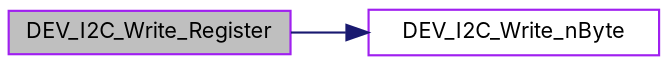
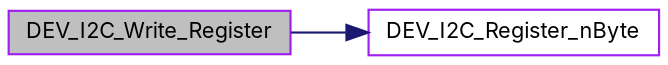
(514, 33) -> (514, 33)
